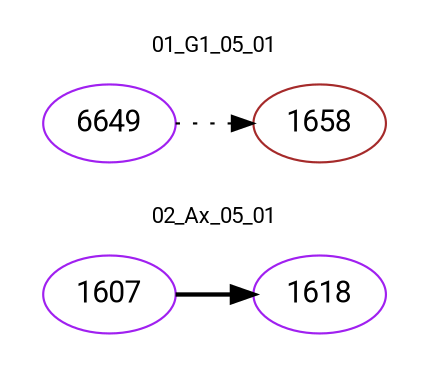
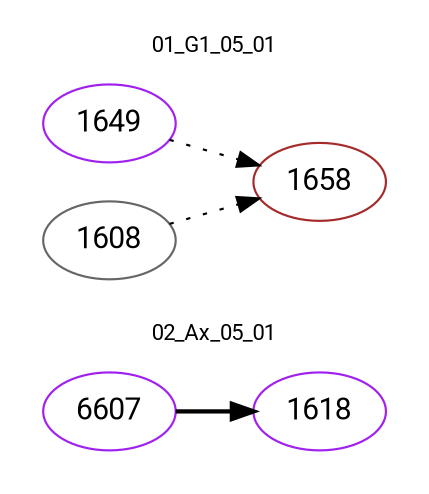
(109, 123) -> (109, 123)
none -> (109, 240)
(109, 294) -> (109, 411)
